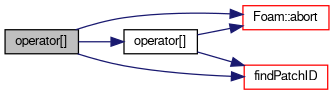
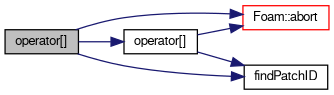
(286, 77) -> (286, 77)
